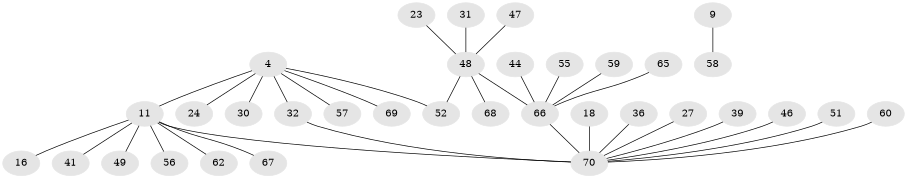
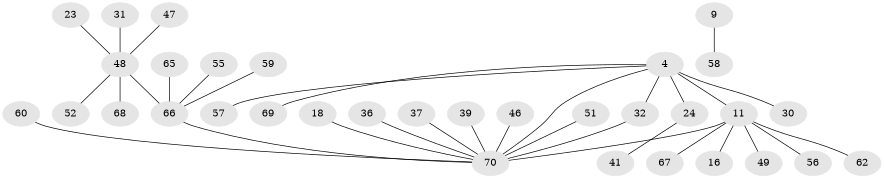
(515, 64) -> none
(357, 84) -> (569, 100)
(688, 114) -> (416, 114)
(108, 139) -> (661, 133)
